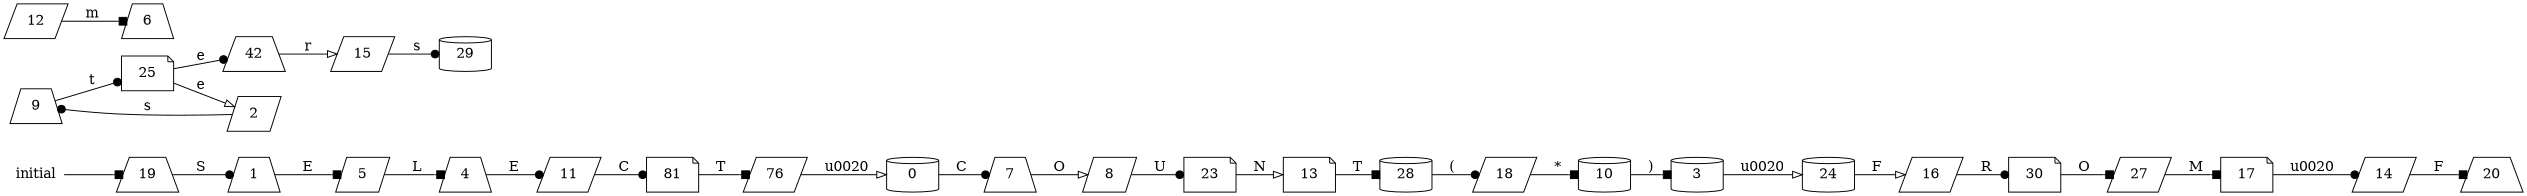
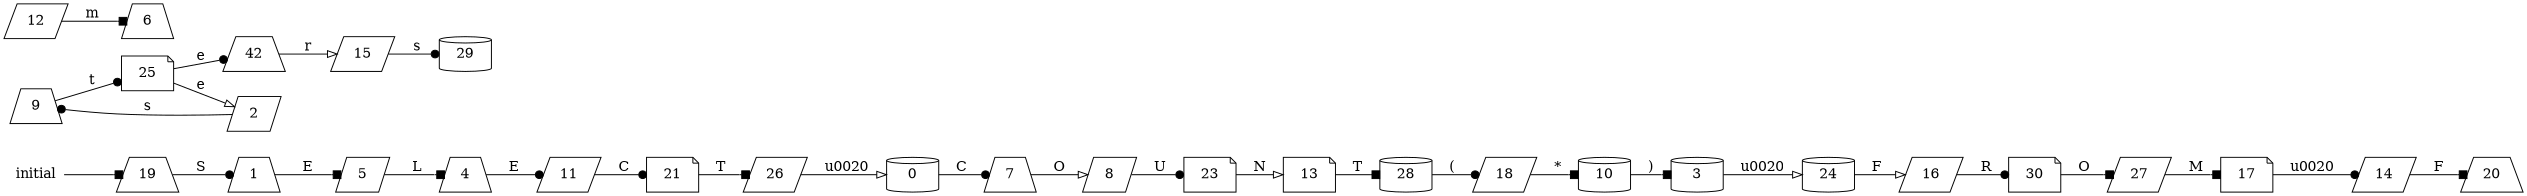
(673, 175) -> (673, 175)
(775, 175) -> (775, 175)
